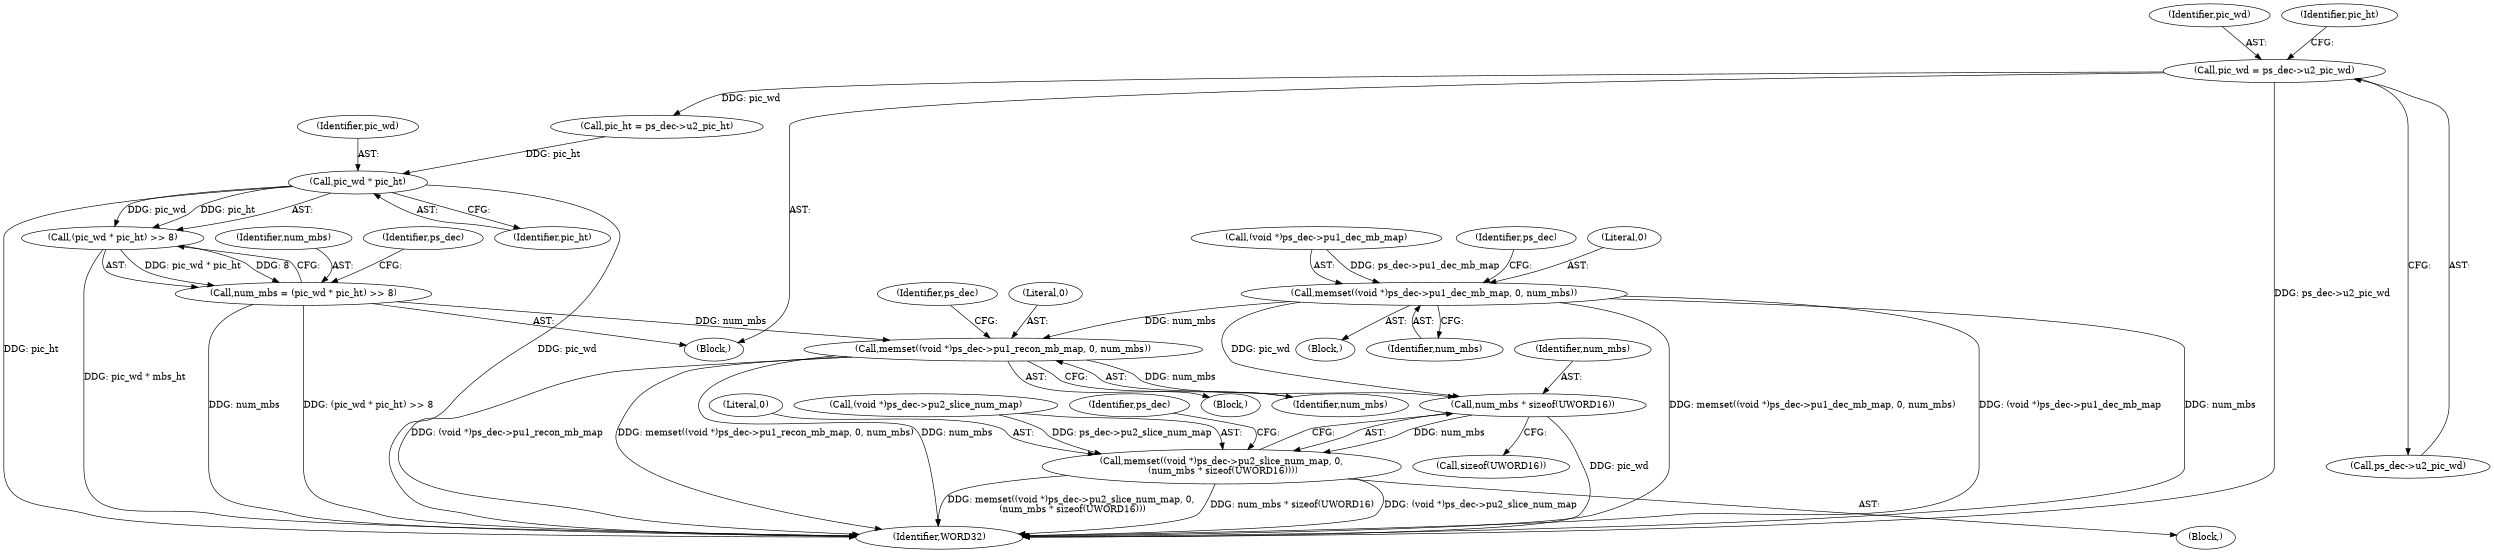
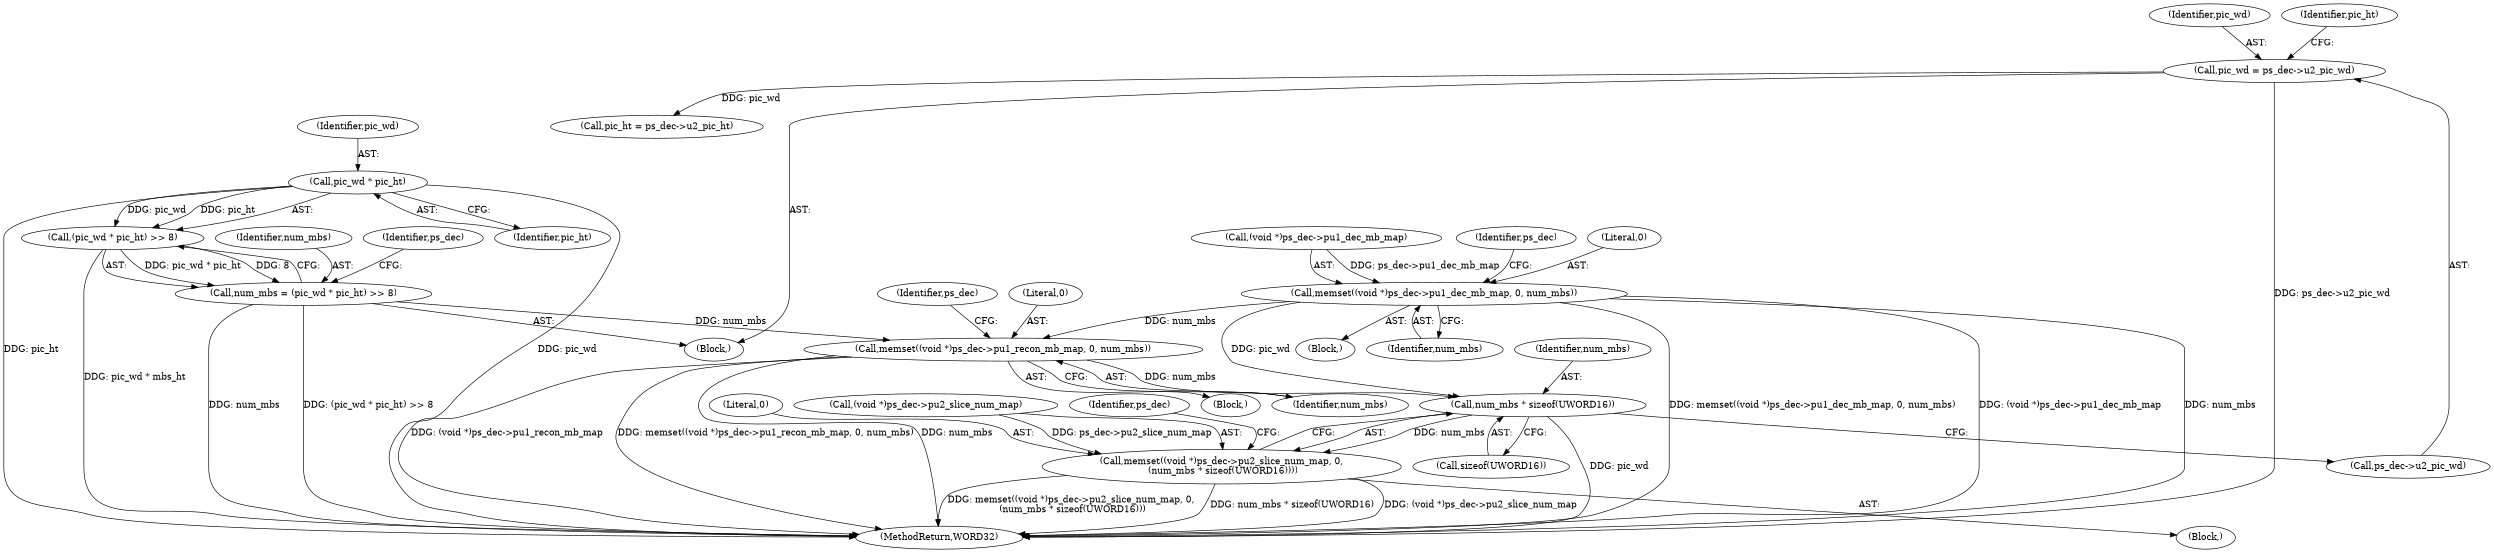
(507, 155) -> none
(2408, 250) -> (1970, 439)
none -> (1488, 436)
(939, 538) -> (939, 538)
